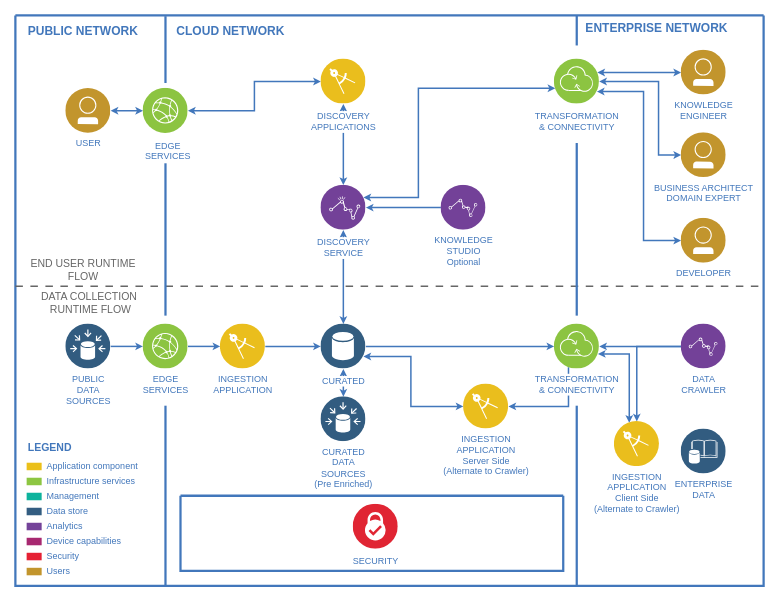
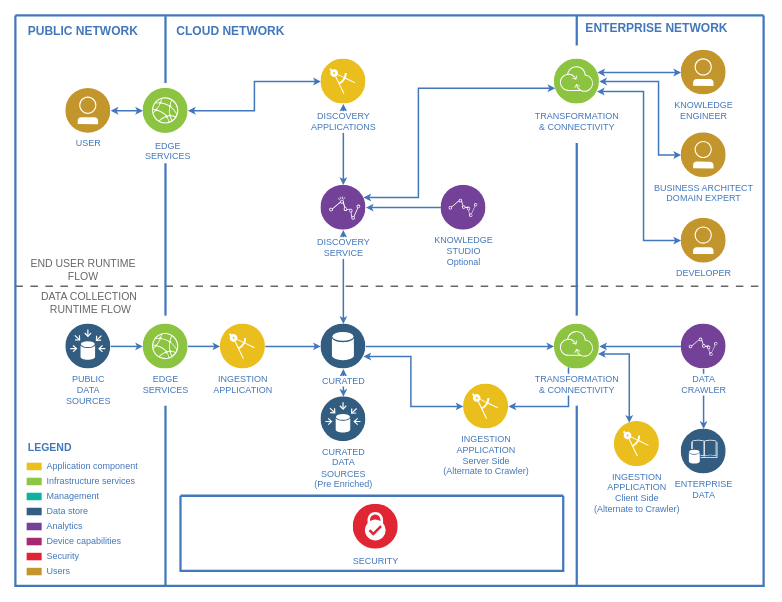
(636, 382) -> (703, 408)
